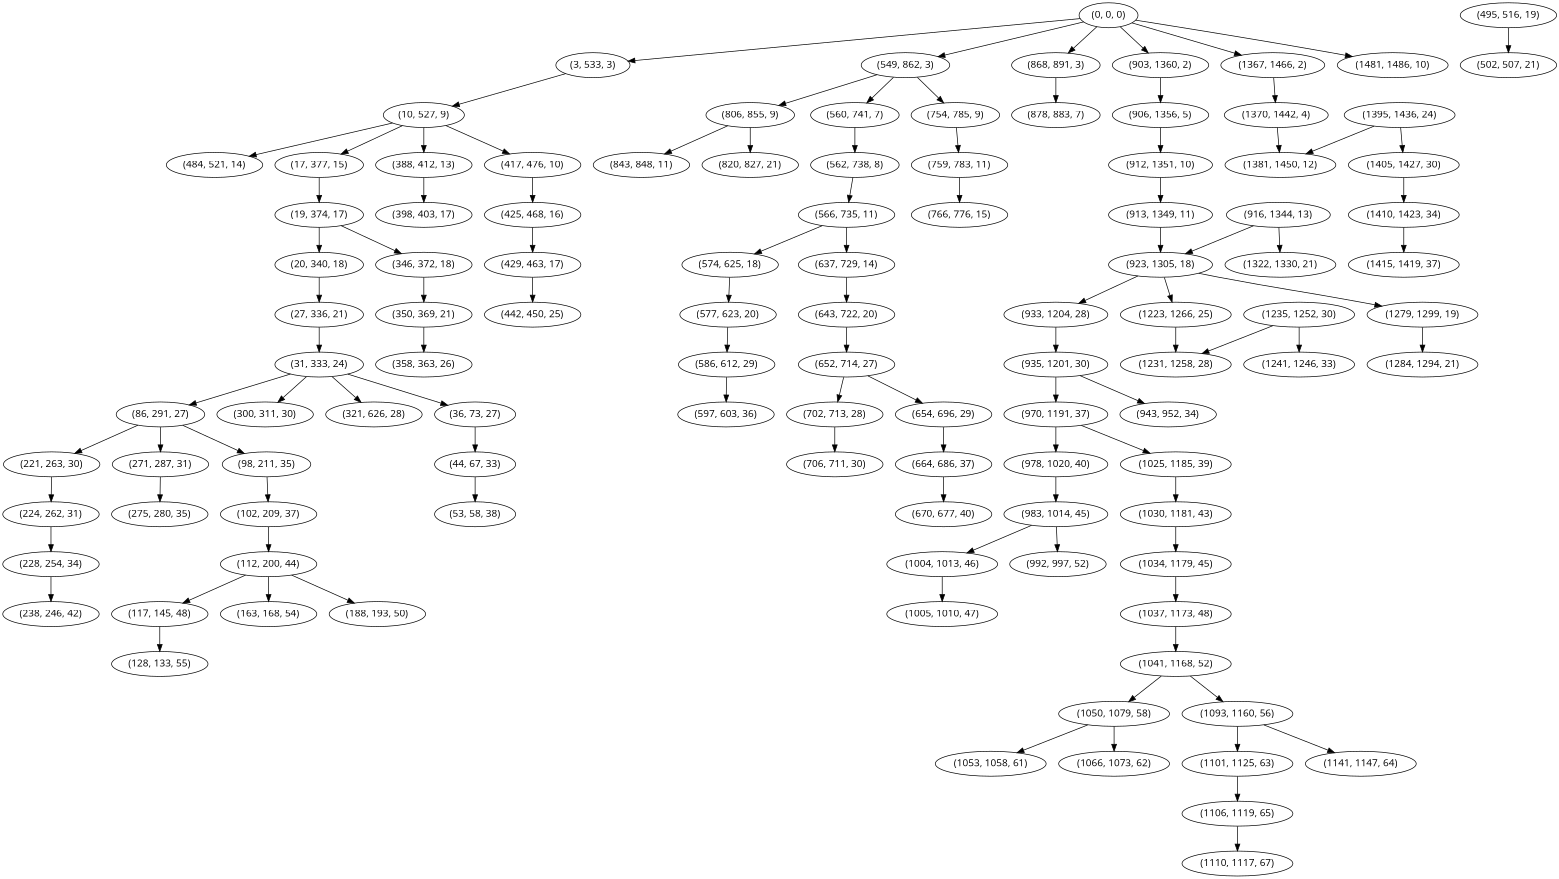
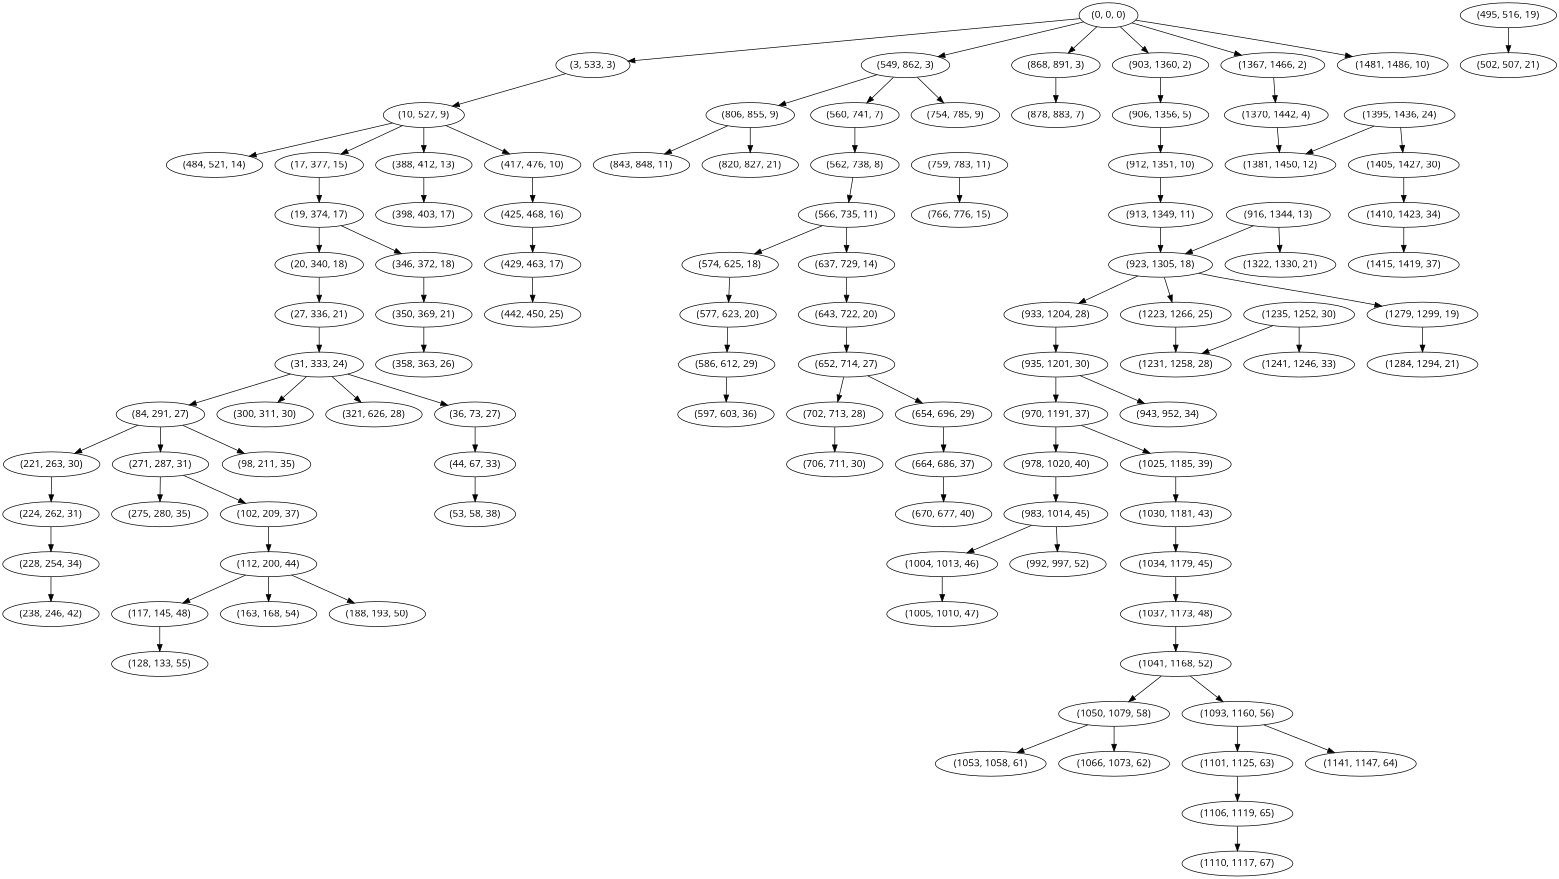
(957, 137) -> none
(160, 414) -> (160, 414)
(267, 486) -> (211, 488)
